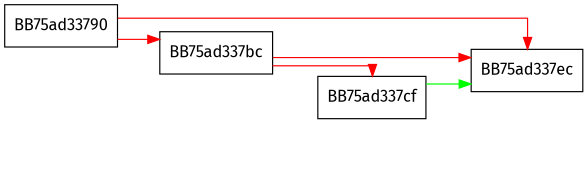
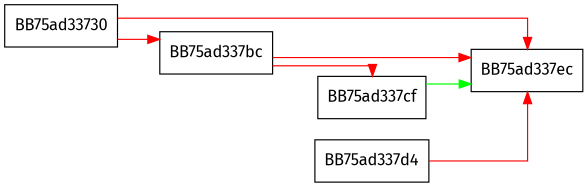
(61, 26) -> (61, 26)
none -> (372, 161)
